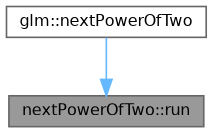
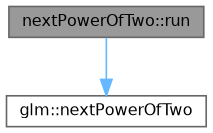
(106, 59) -> (106, 59)
